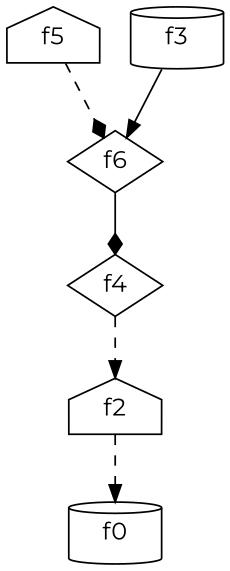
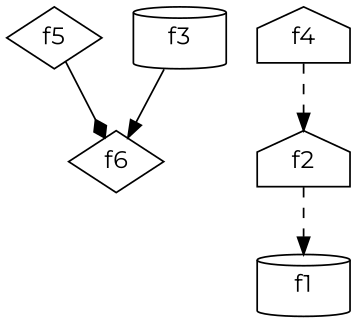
(53, 38) -> (54, 38)
(80, 91) -> (80, 90)
(115, 213) -> none
(115, 285) -> (304, 38)
(115, 533) -> (304, 285)
